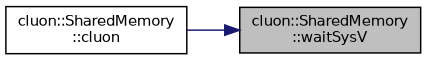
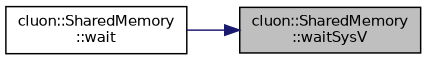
(96, 30) -> (96, 30)
